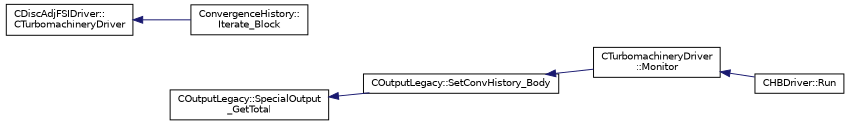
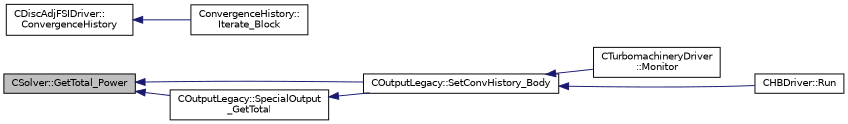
(70, 20) -> (70, 20)
(742, 75) -> (662, 87)
none -> (70, 84)
